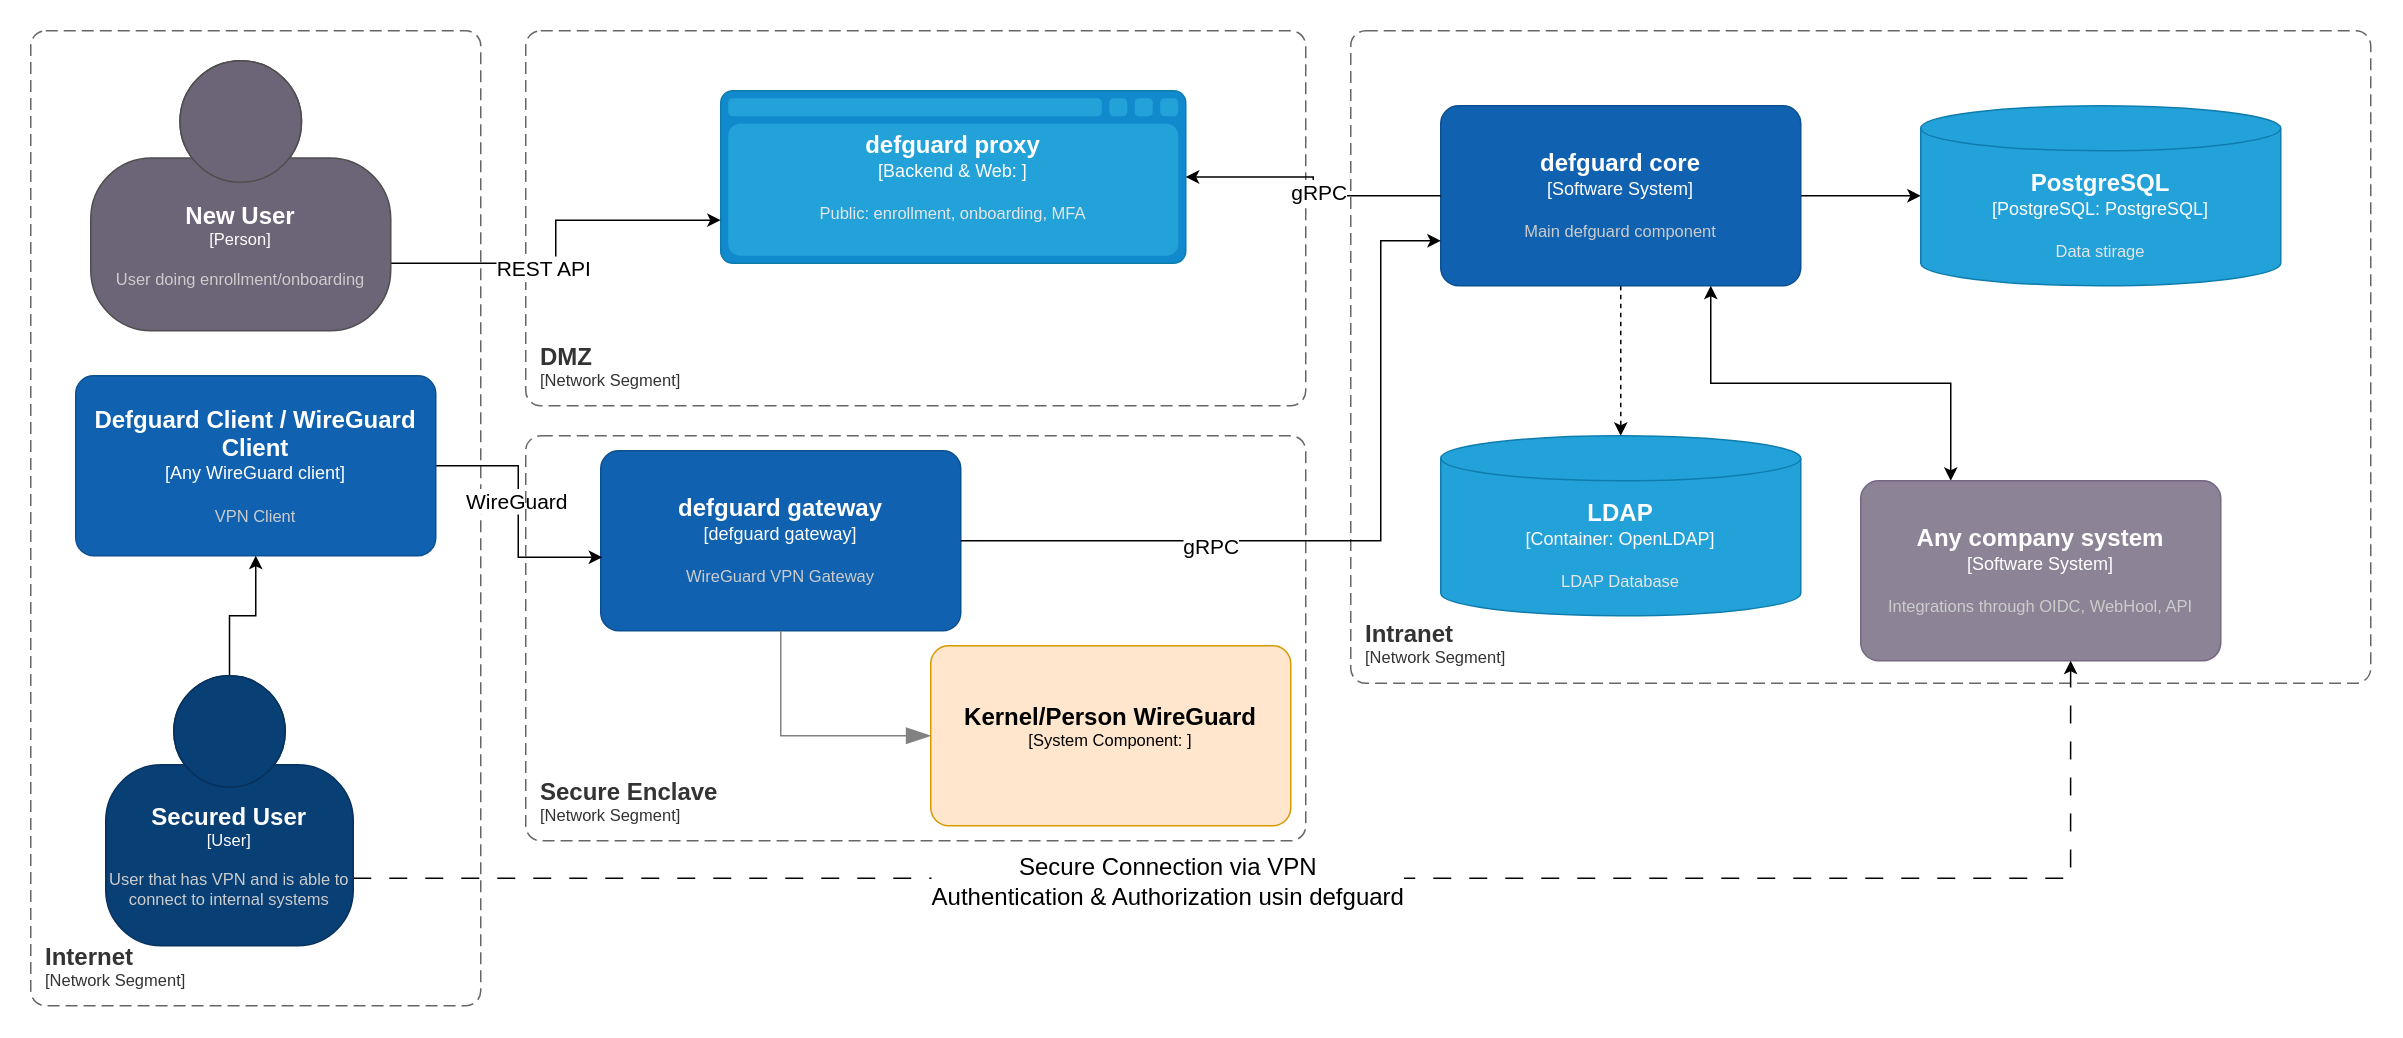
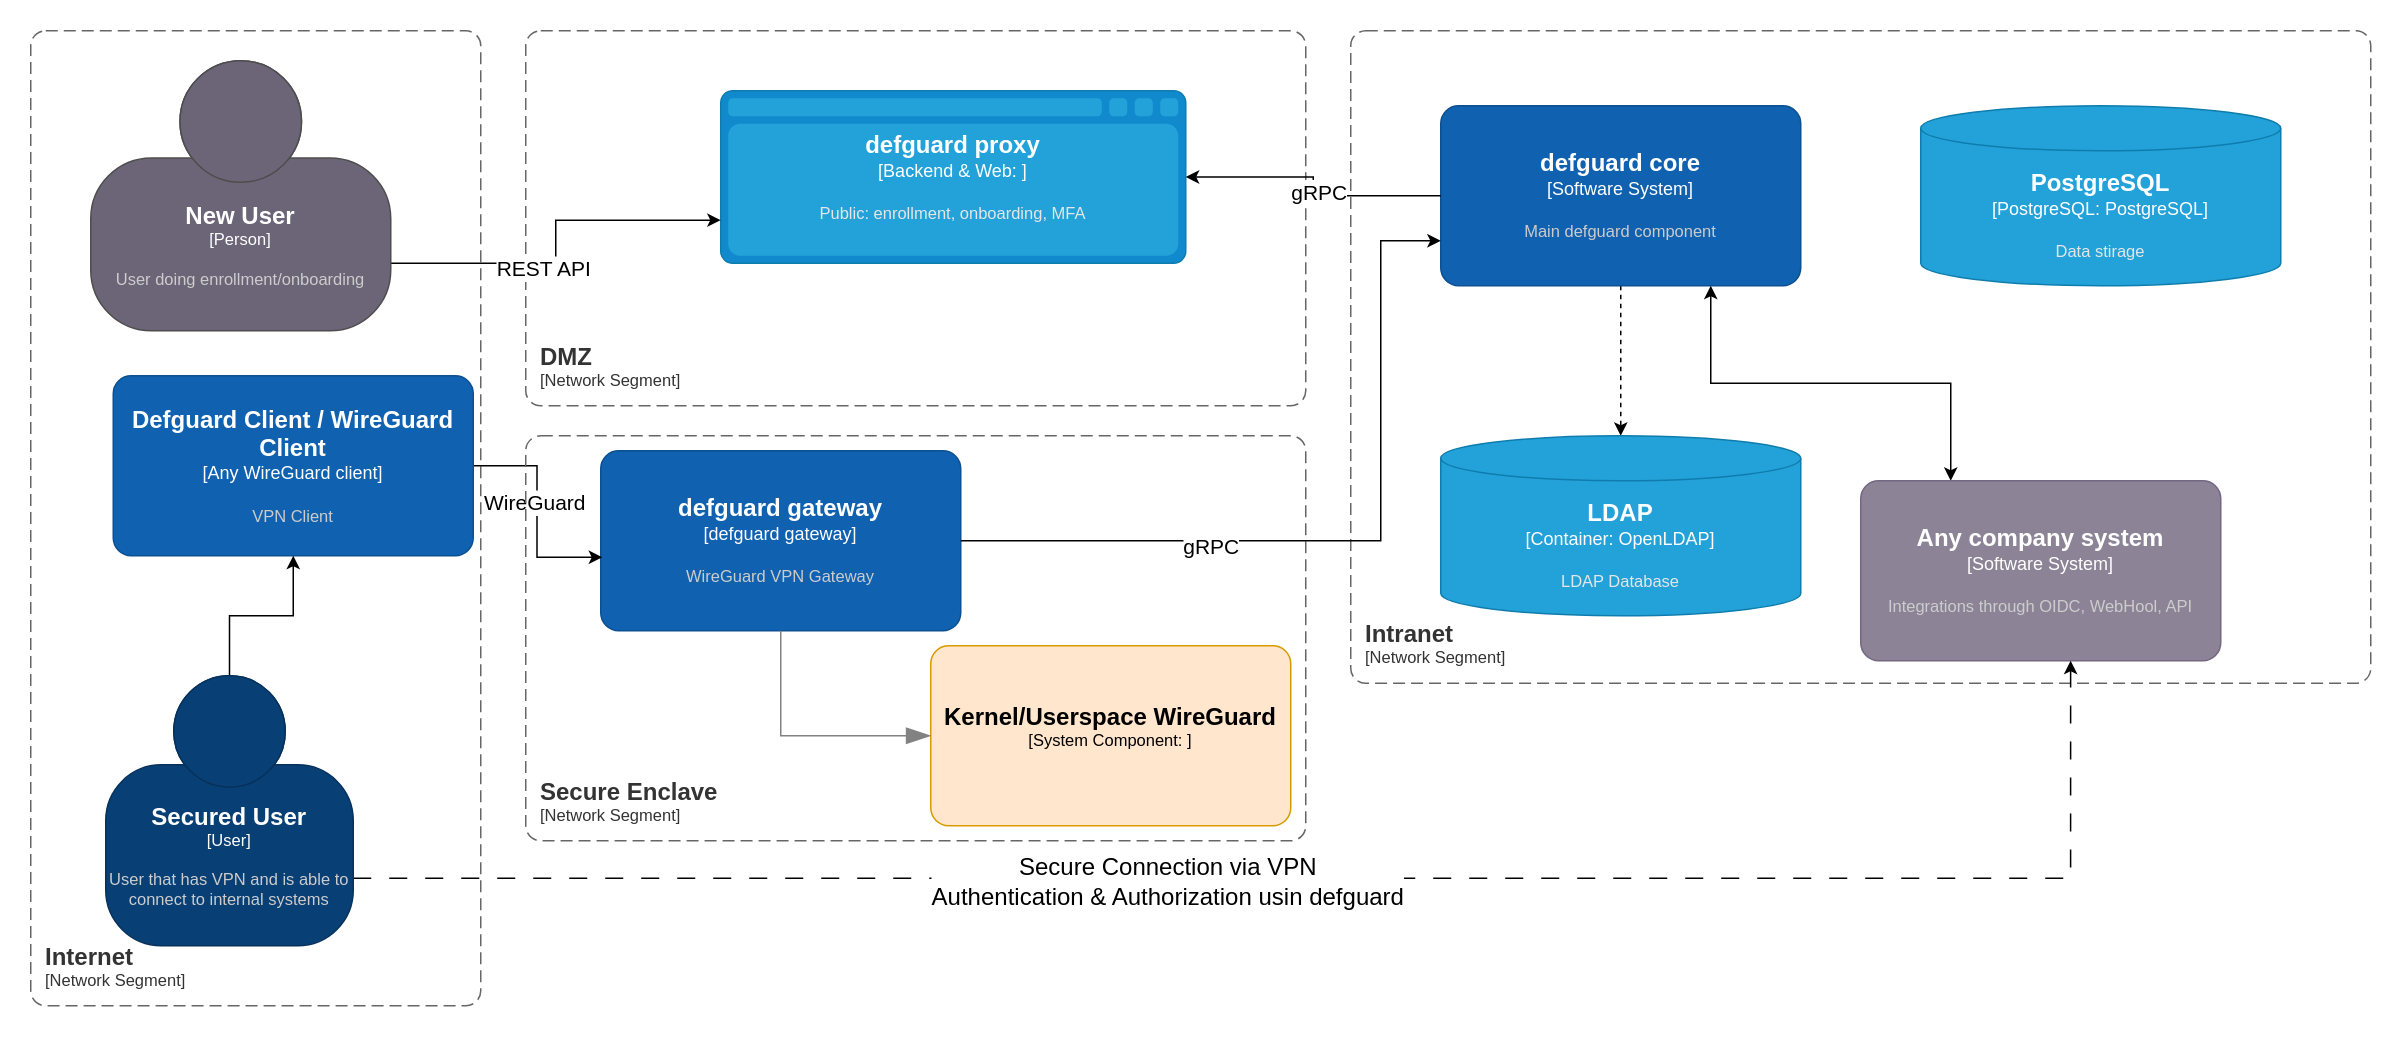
(1856, 196) -> none
(256, 466) -> (293, 466)
(1111, 736) -> (1111, 736)
